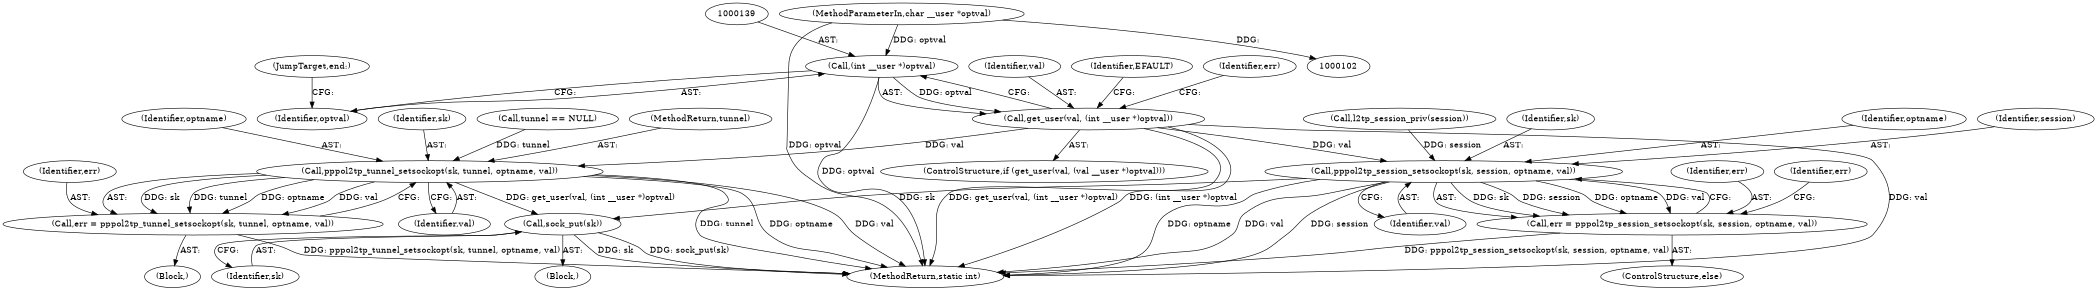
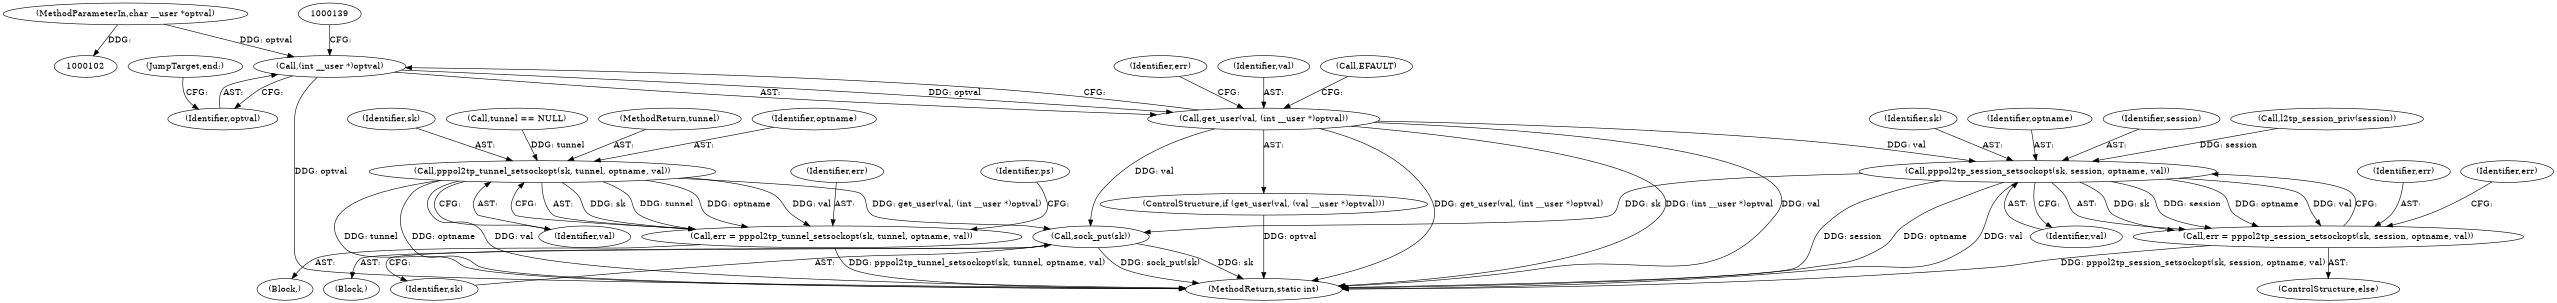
(830, 40) -> (342, 40)
(1132, 66) -> (1367, 66)
(807, 153) -> (1140, 159)
(795, 165) -> (1264, 244)
none -> (1025, 172)
